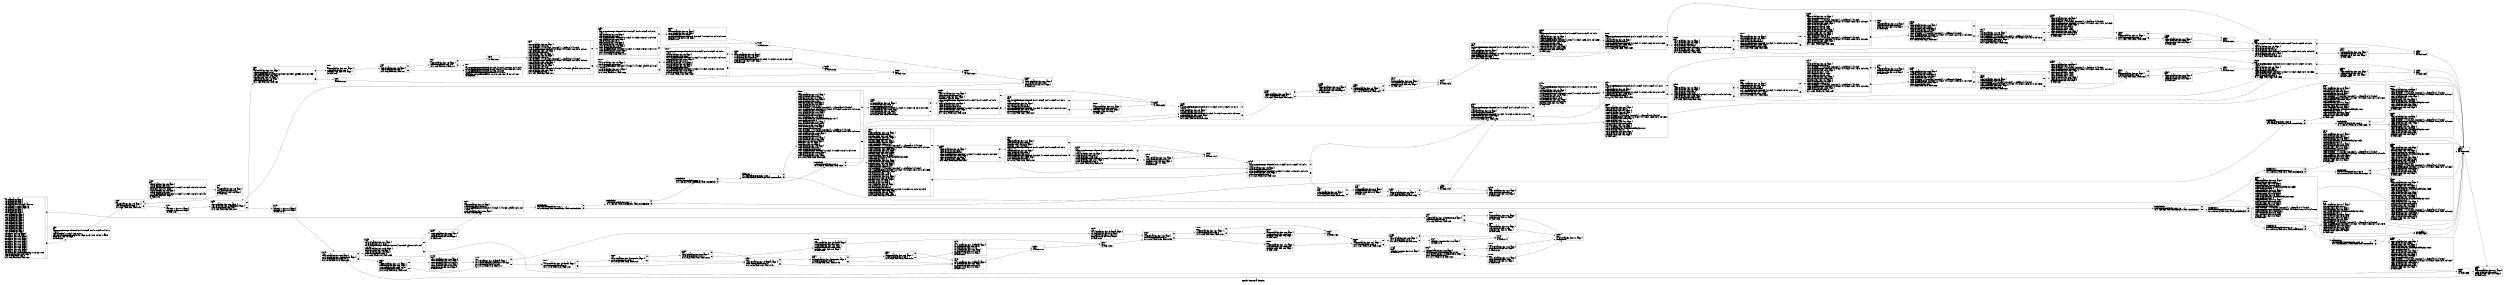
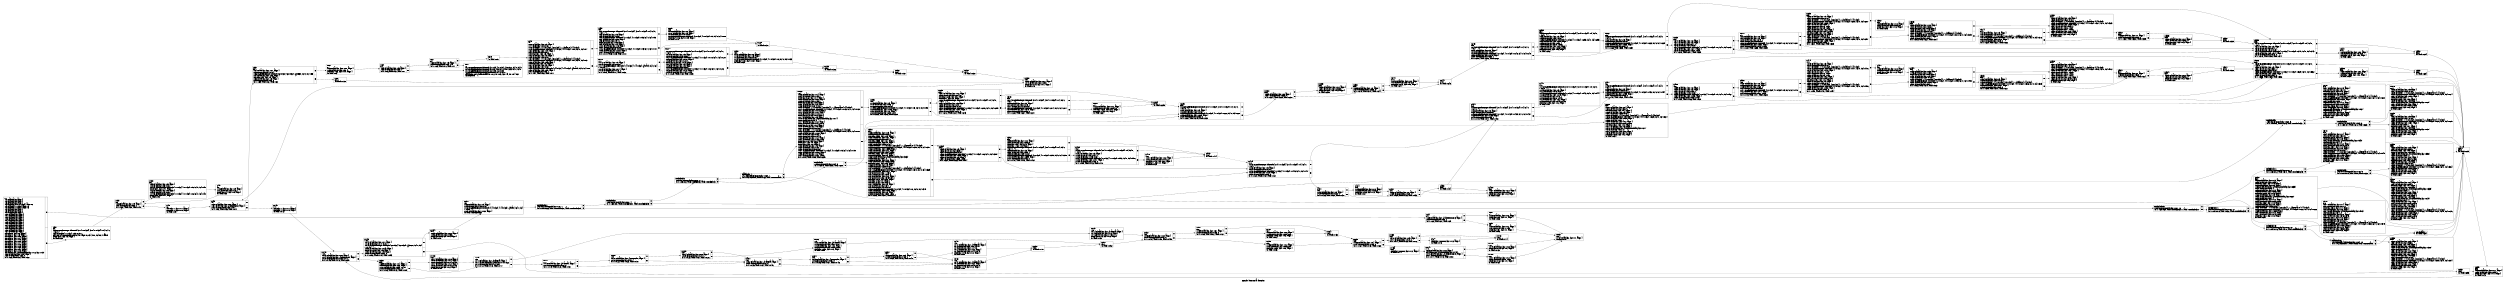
(1993, 33) -> (1993, 33)
